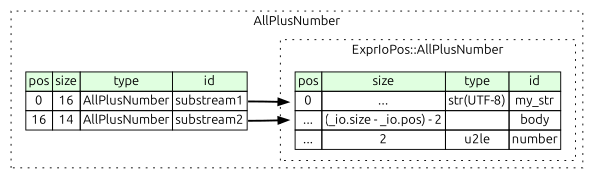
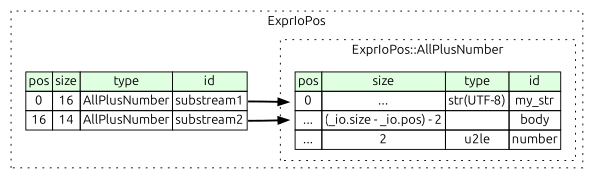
(297, 22) -> (297, 22)
